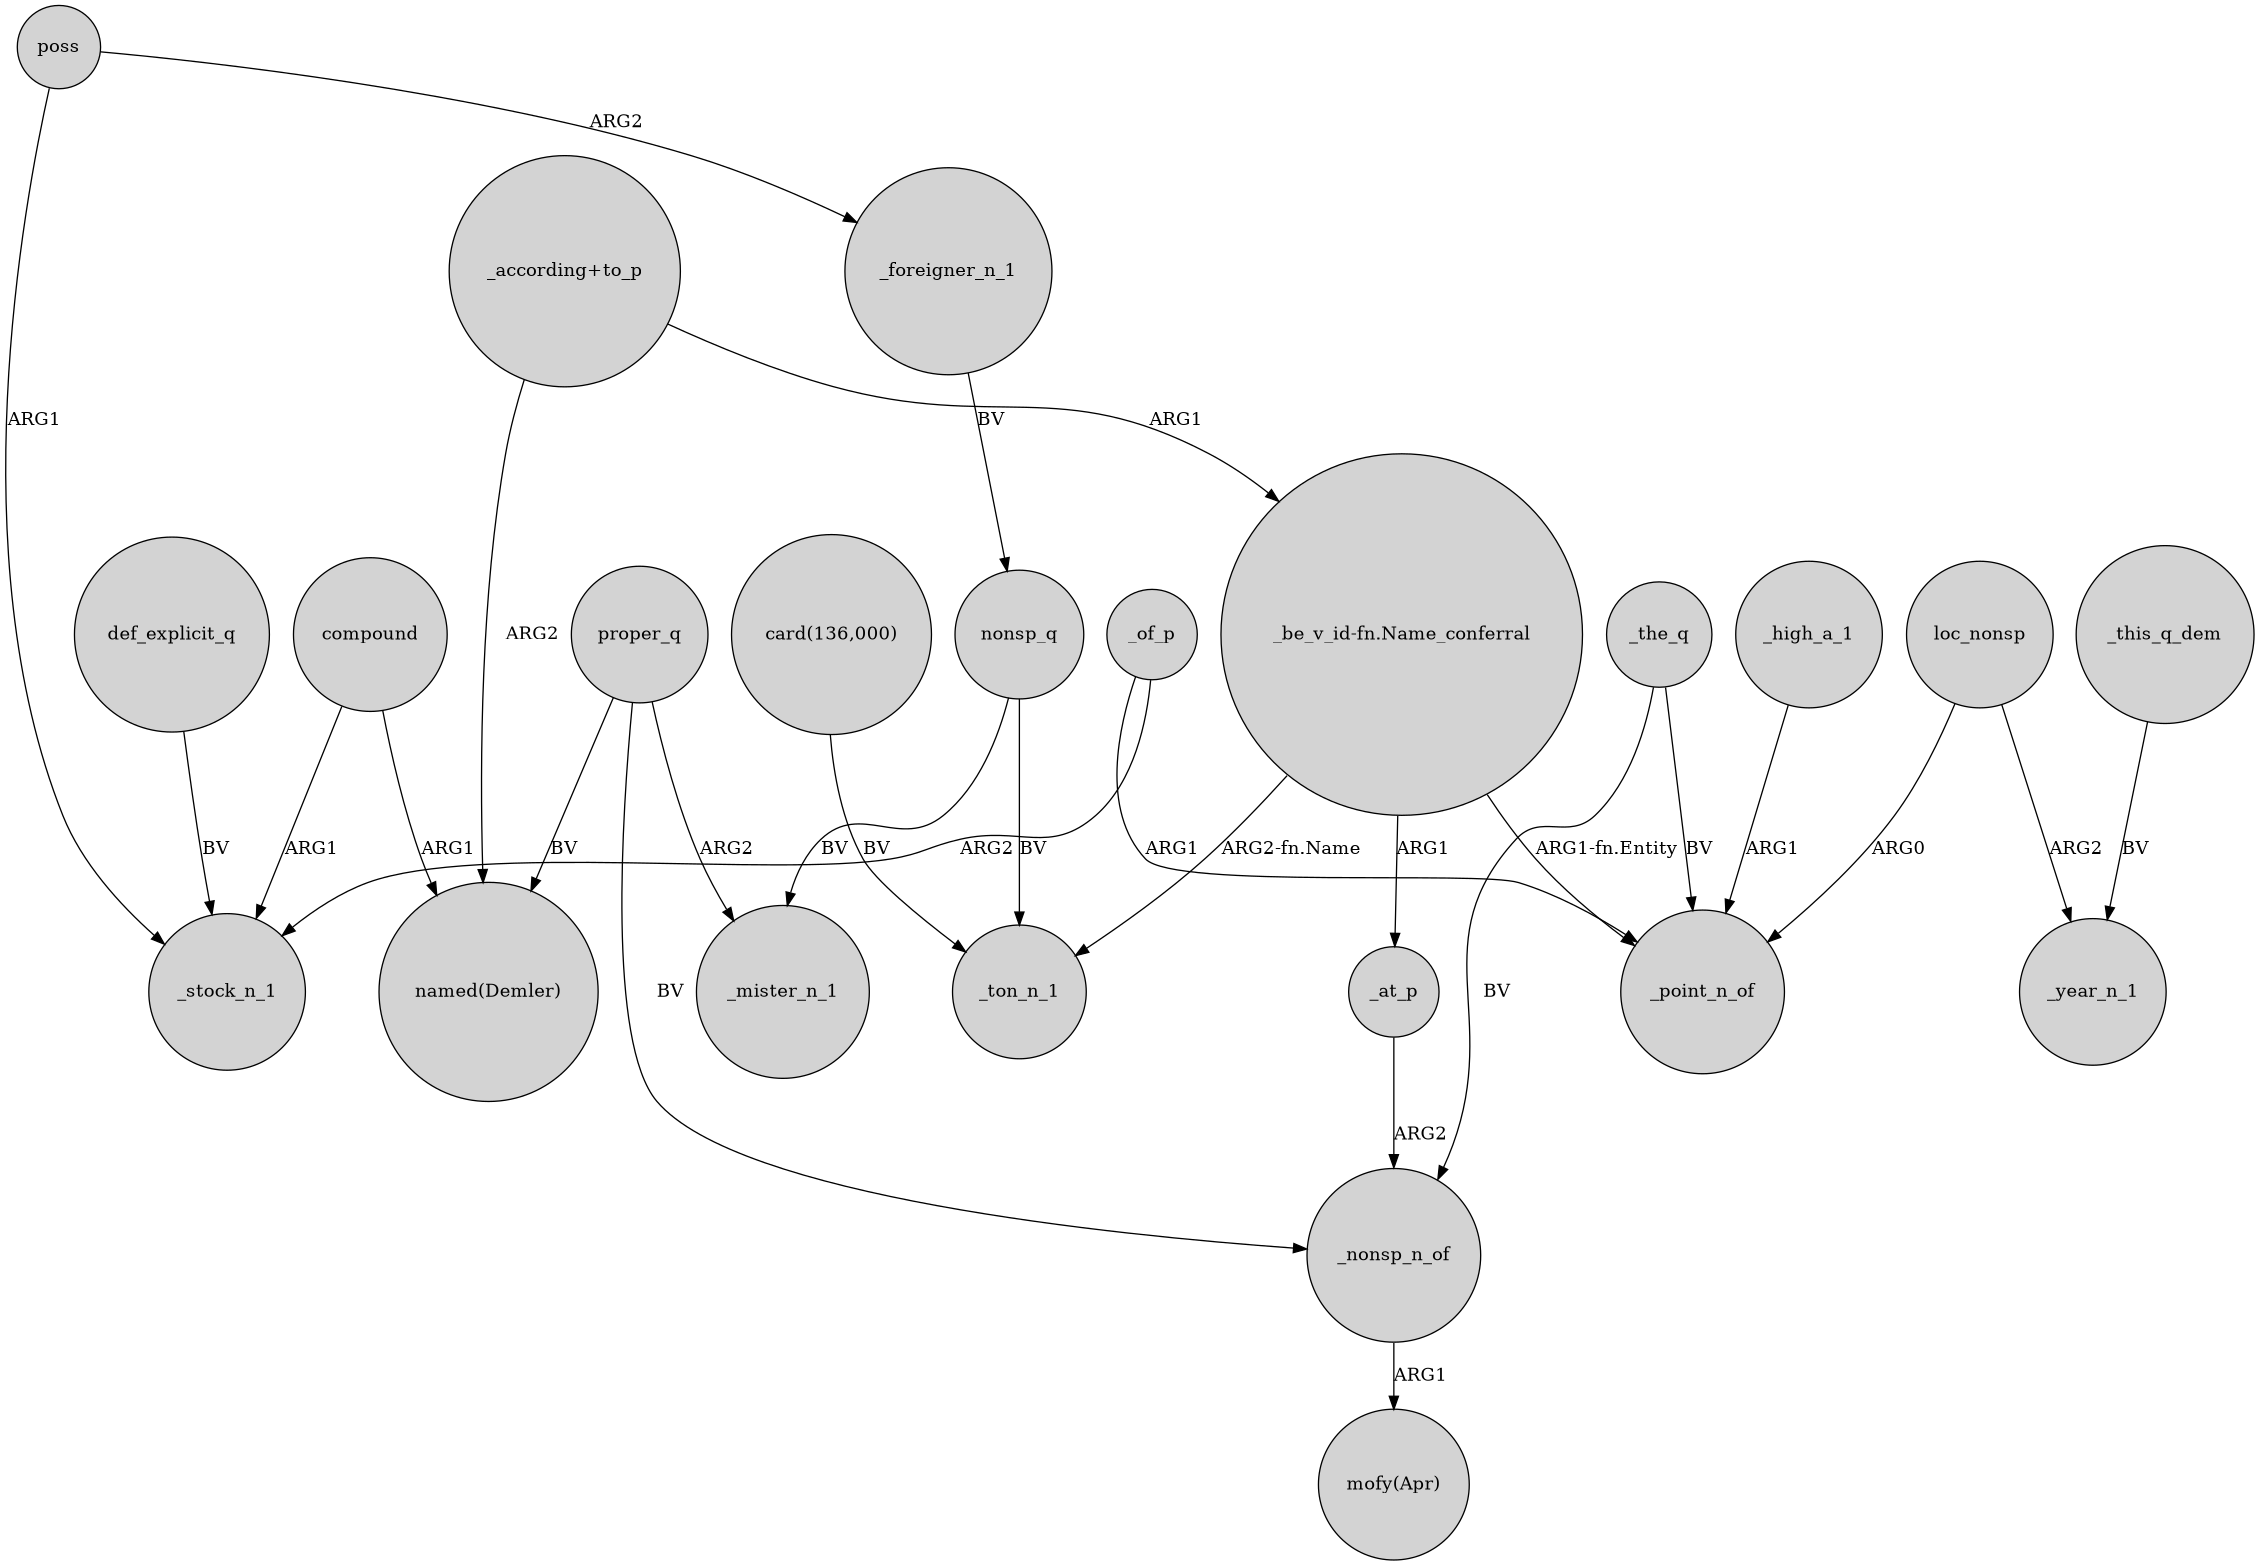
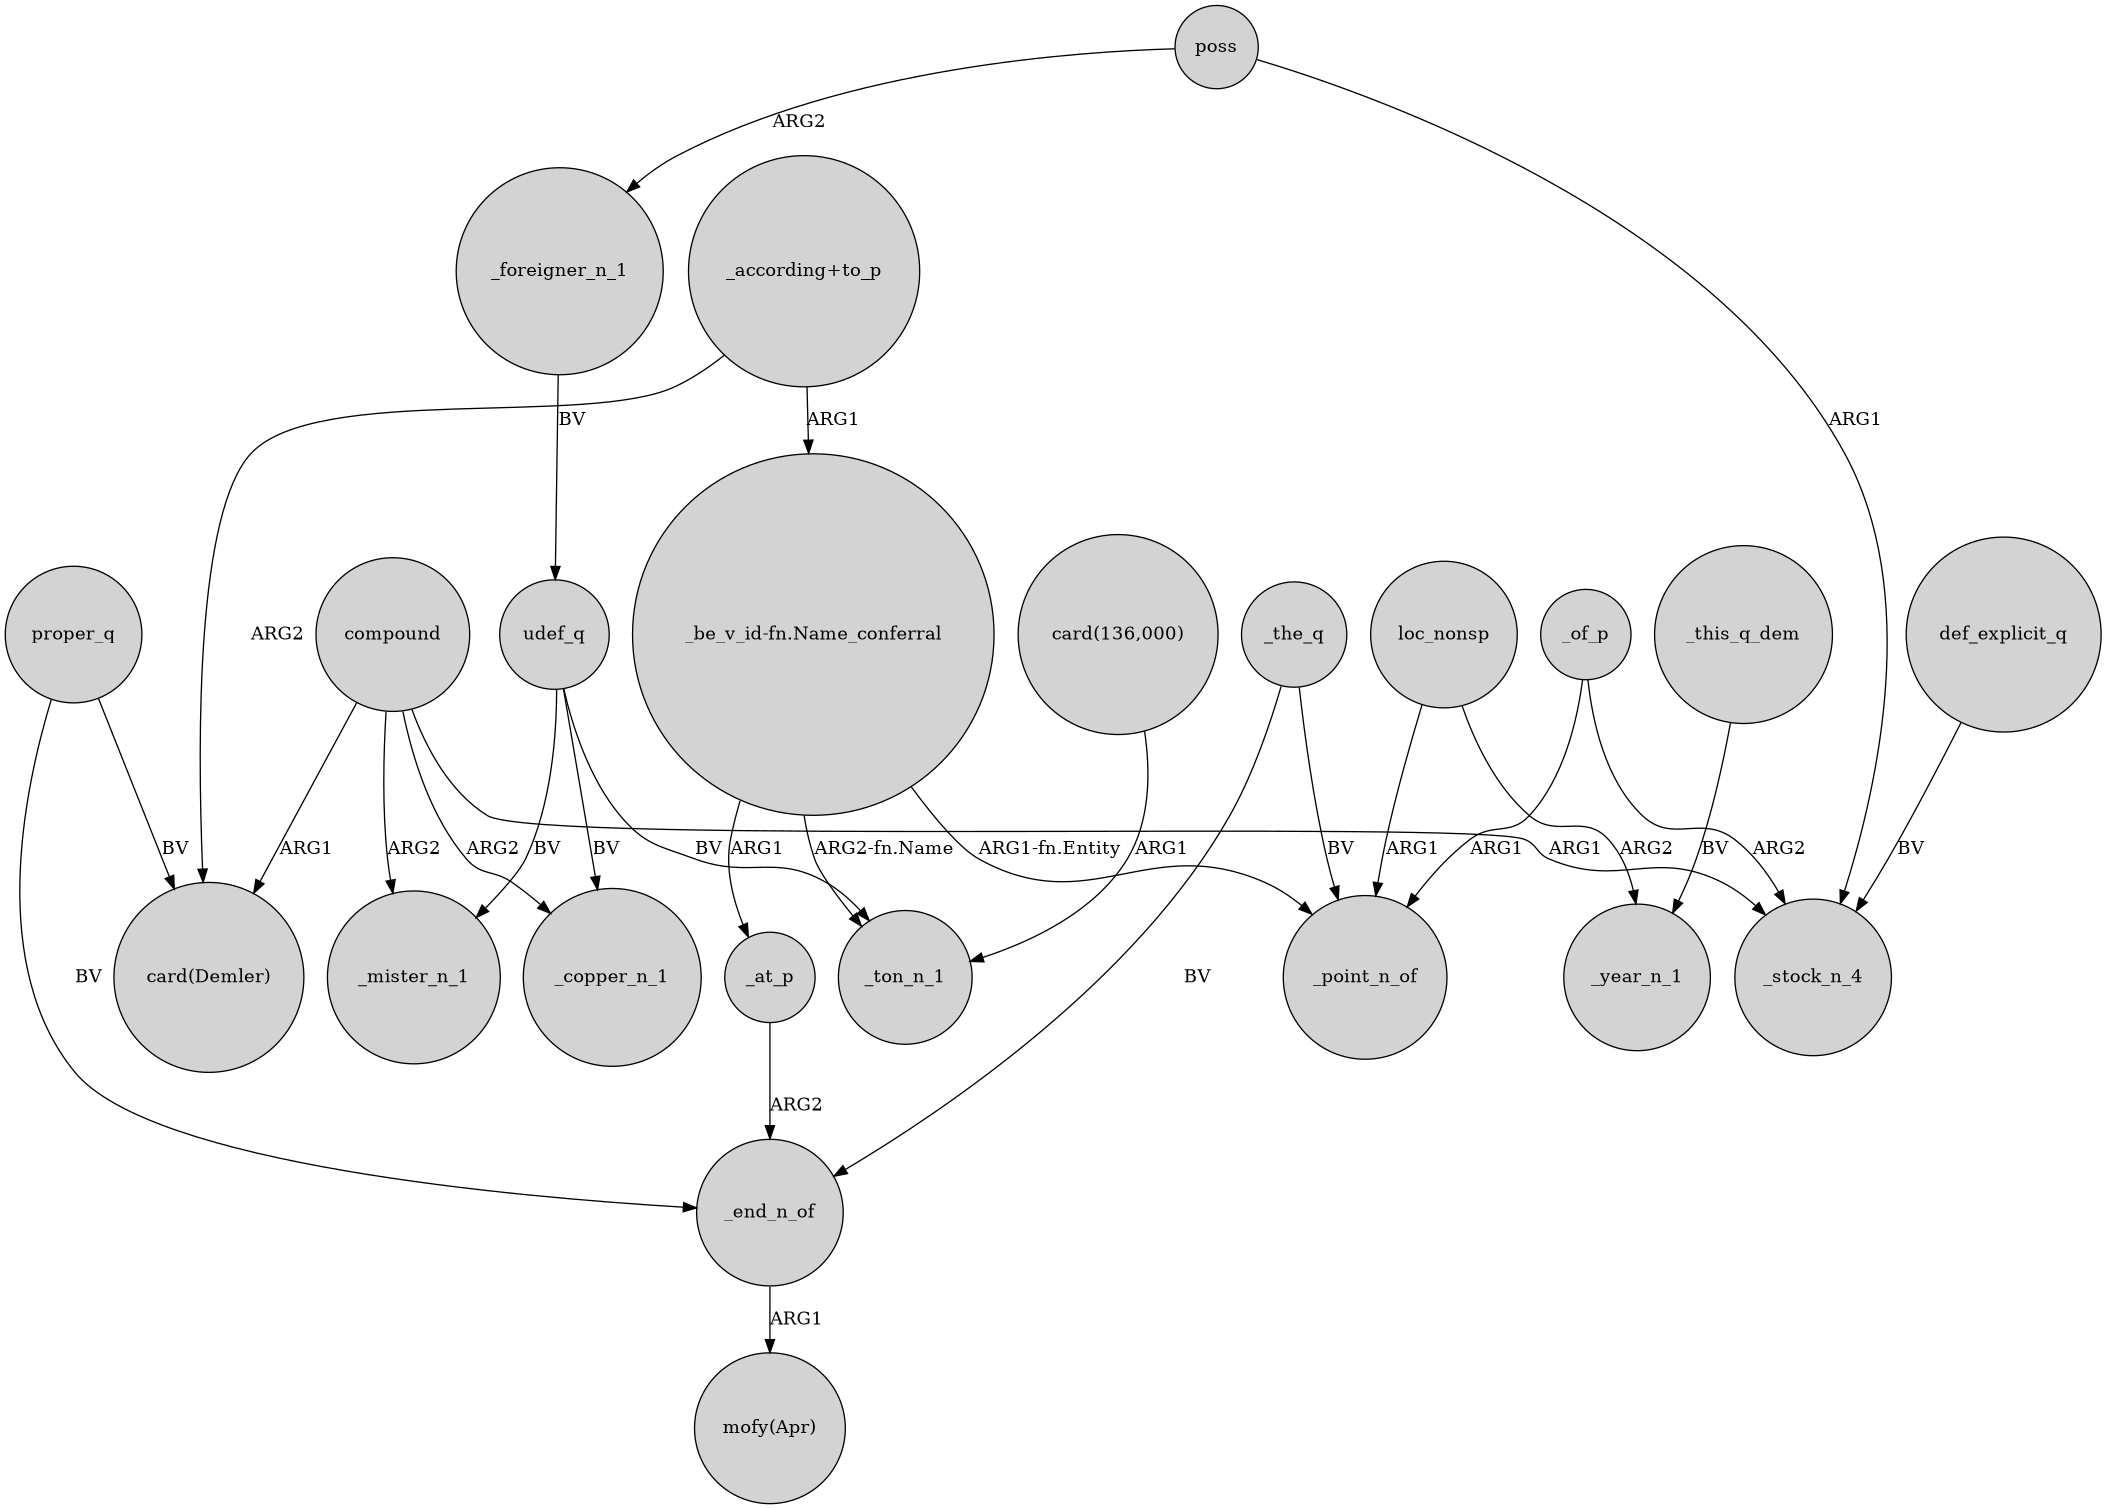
(1019, 635) -> (554, 635)
(1809, 635) -> none
(681, 809) -> (384, 796)
(877, 849) -> (1162, 849)
(1899, 849) -> (1413, 849)
none -> (612, 977)
(227, 992) -> (1813, 977)
(489, 992) -> (209, 977)
(1394, 1255) -> (770, 1213)
